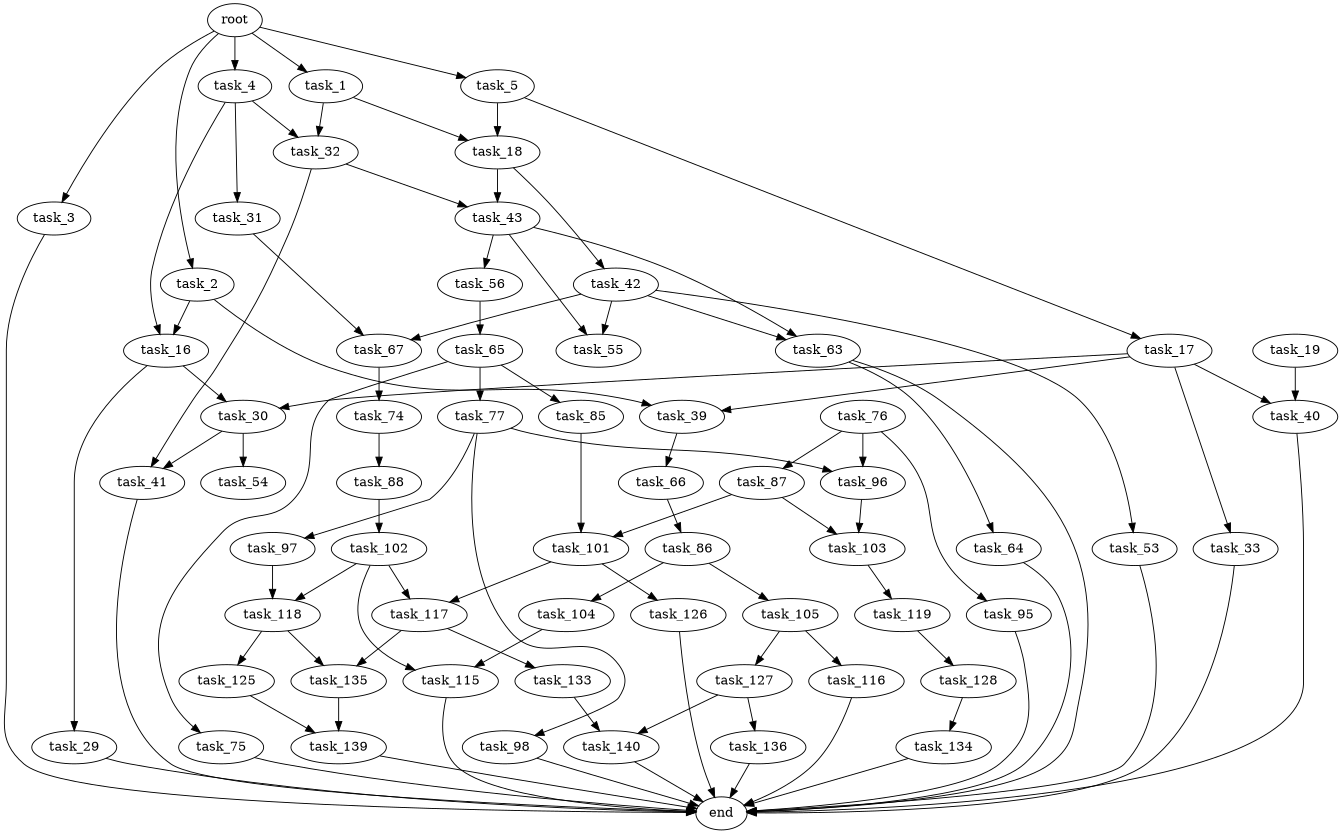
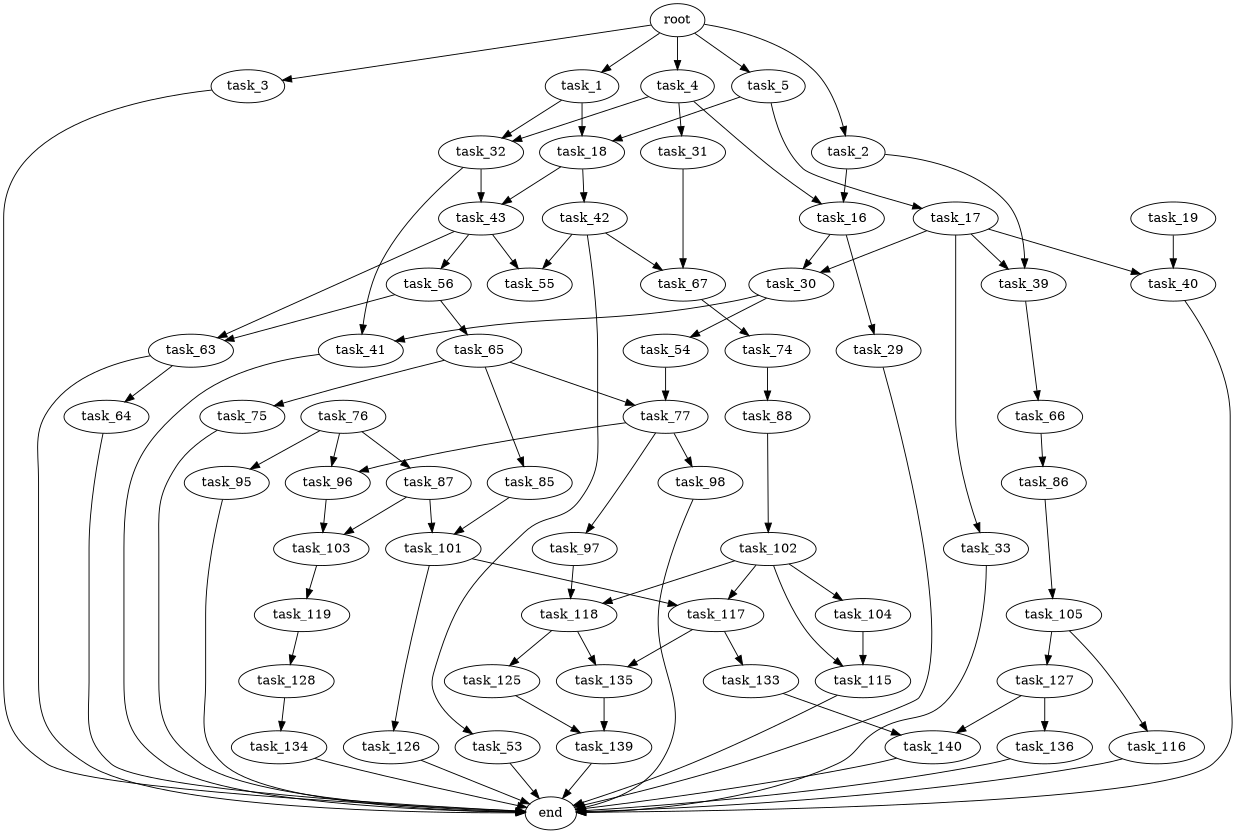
(713, 316) -> (314, 316)
none -> (666, 379)
(635, 578) -> (812, 579)
